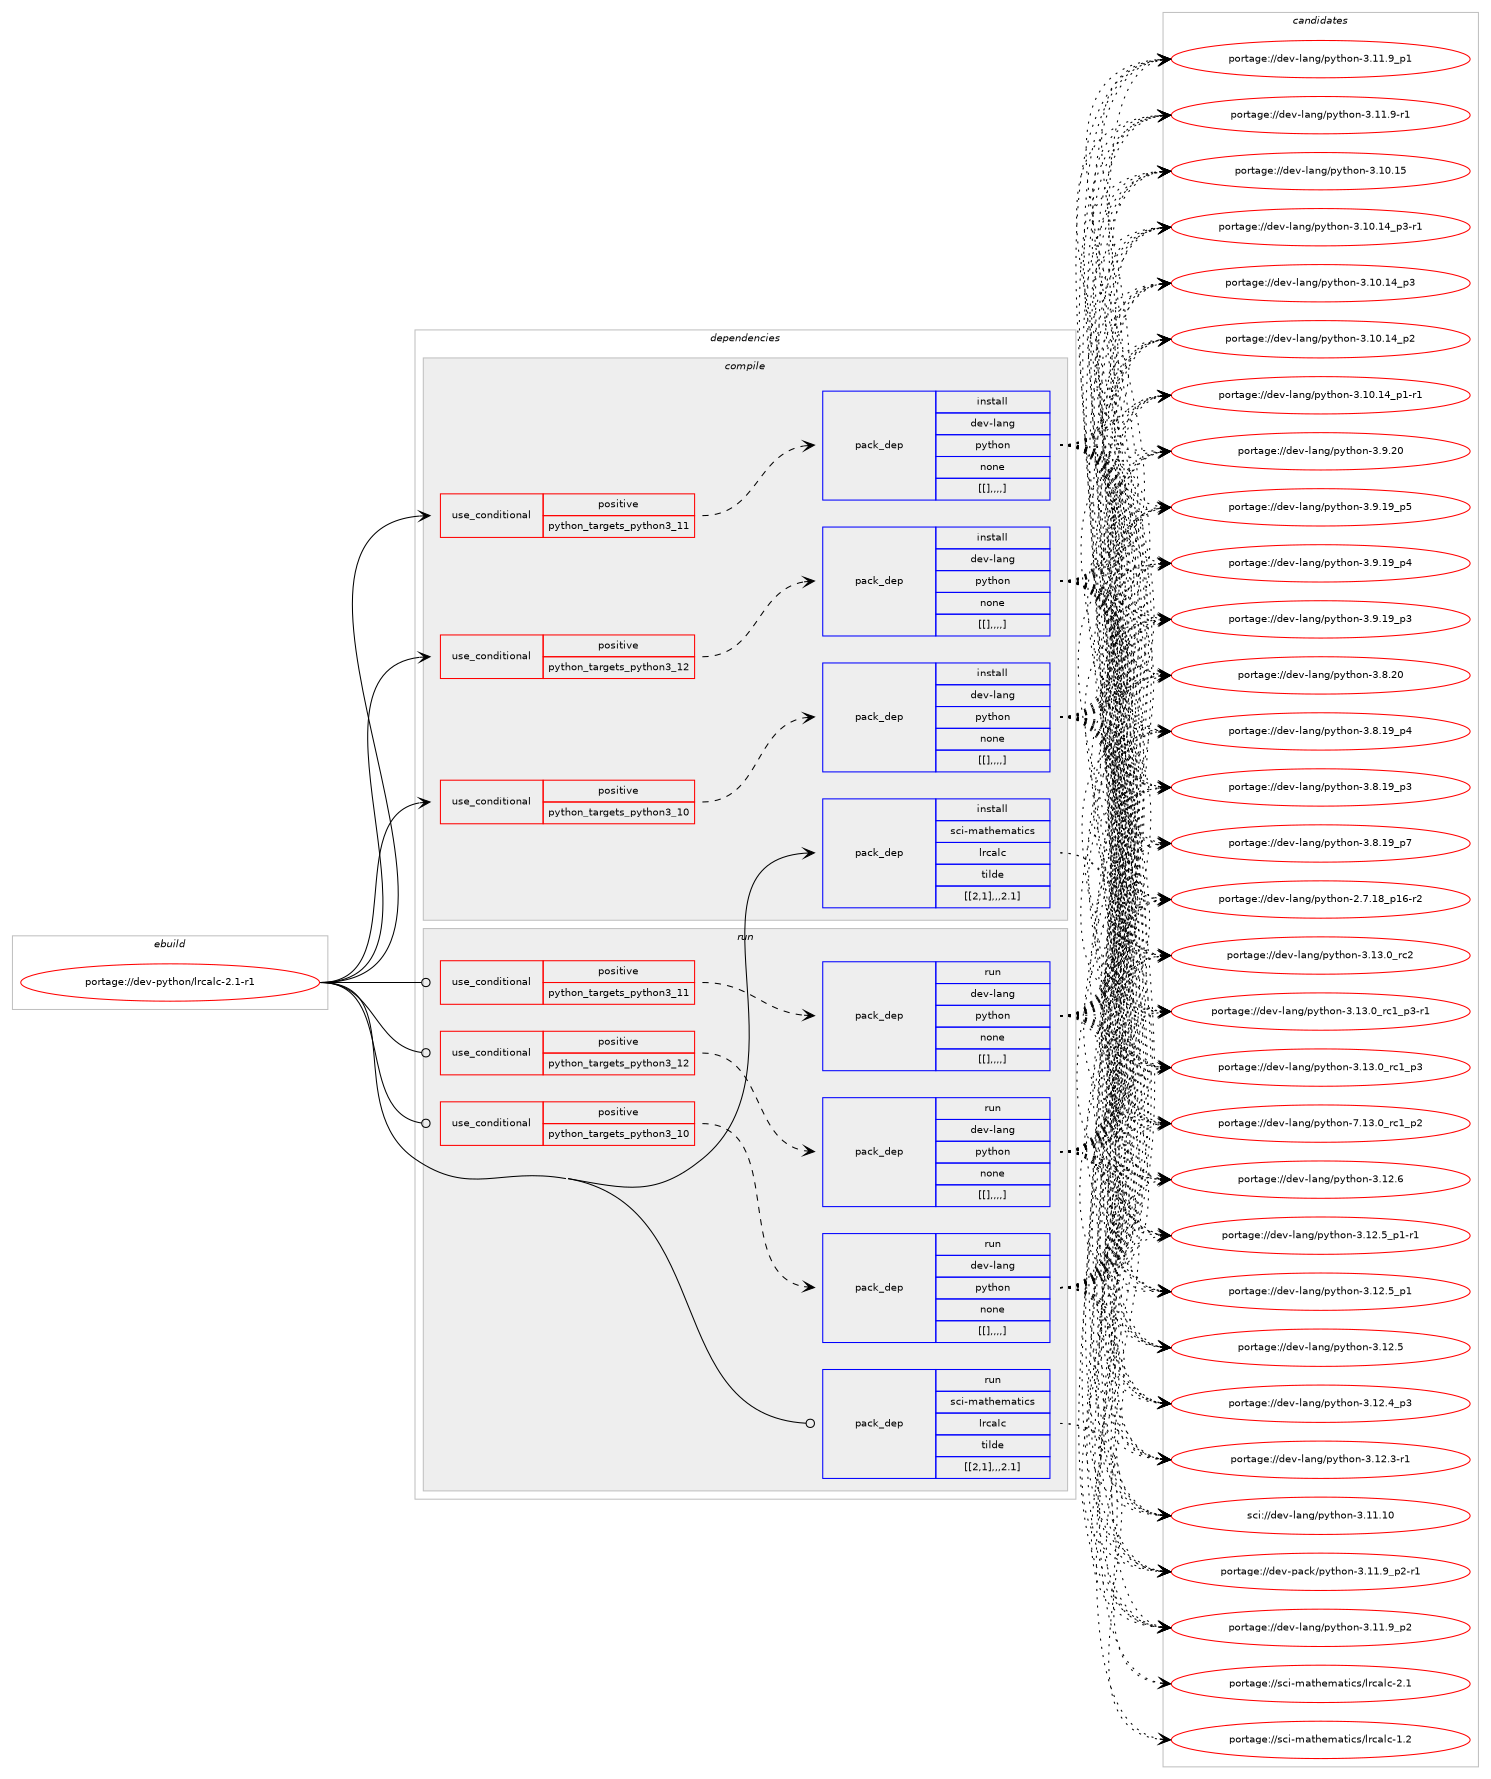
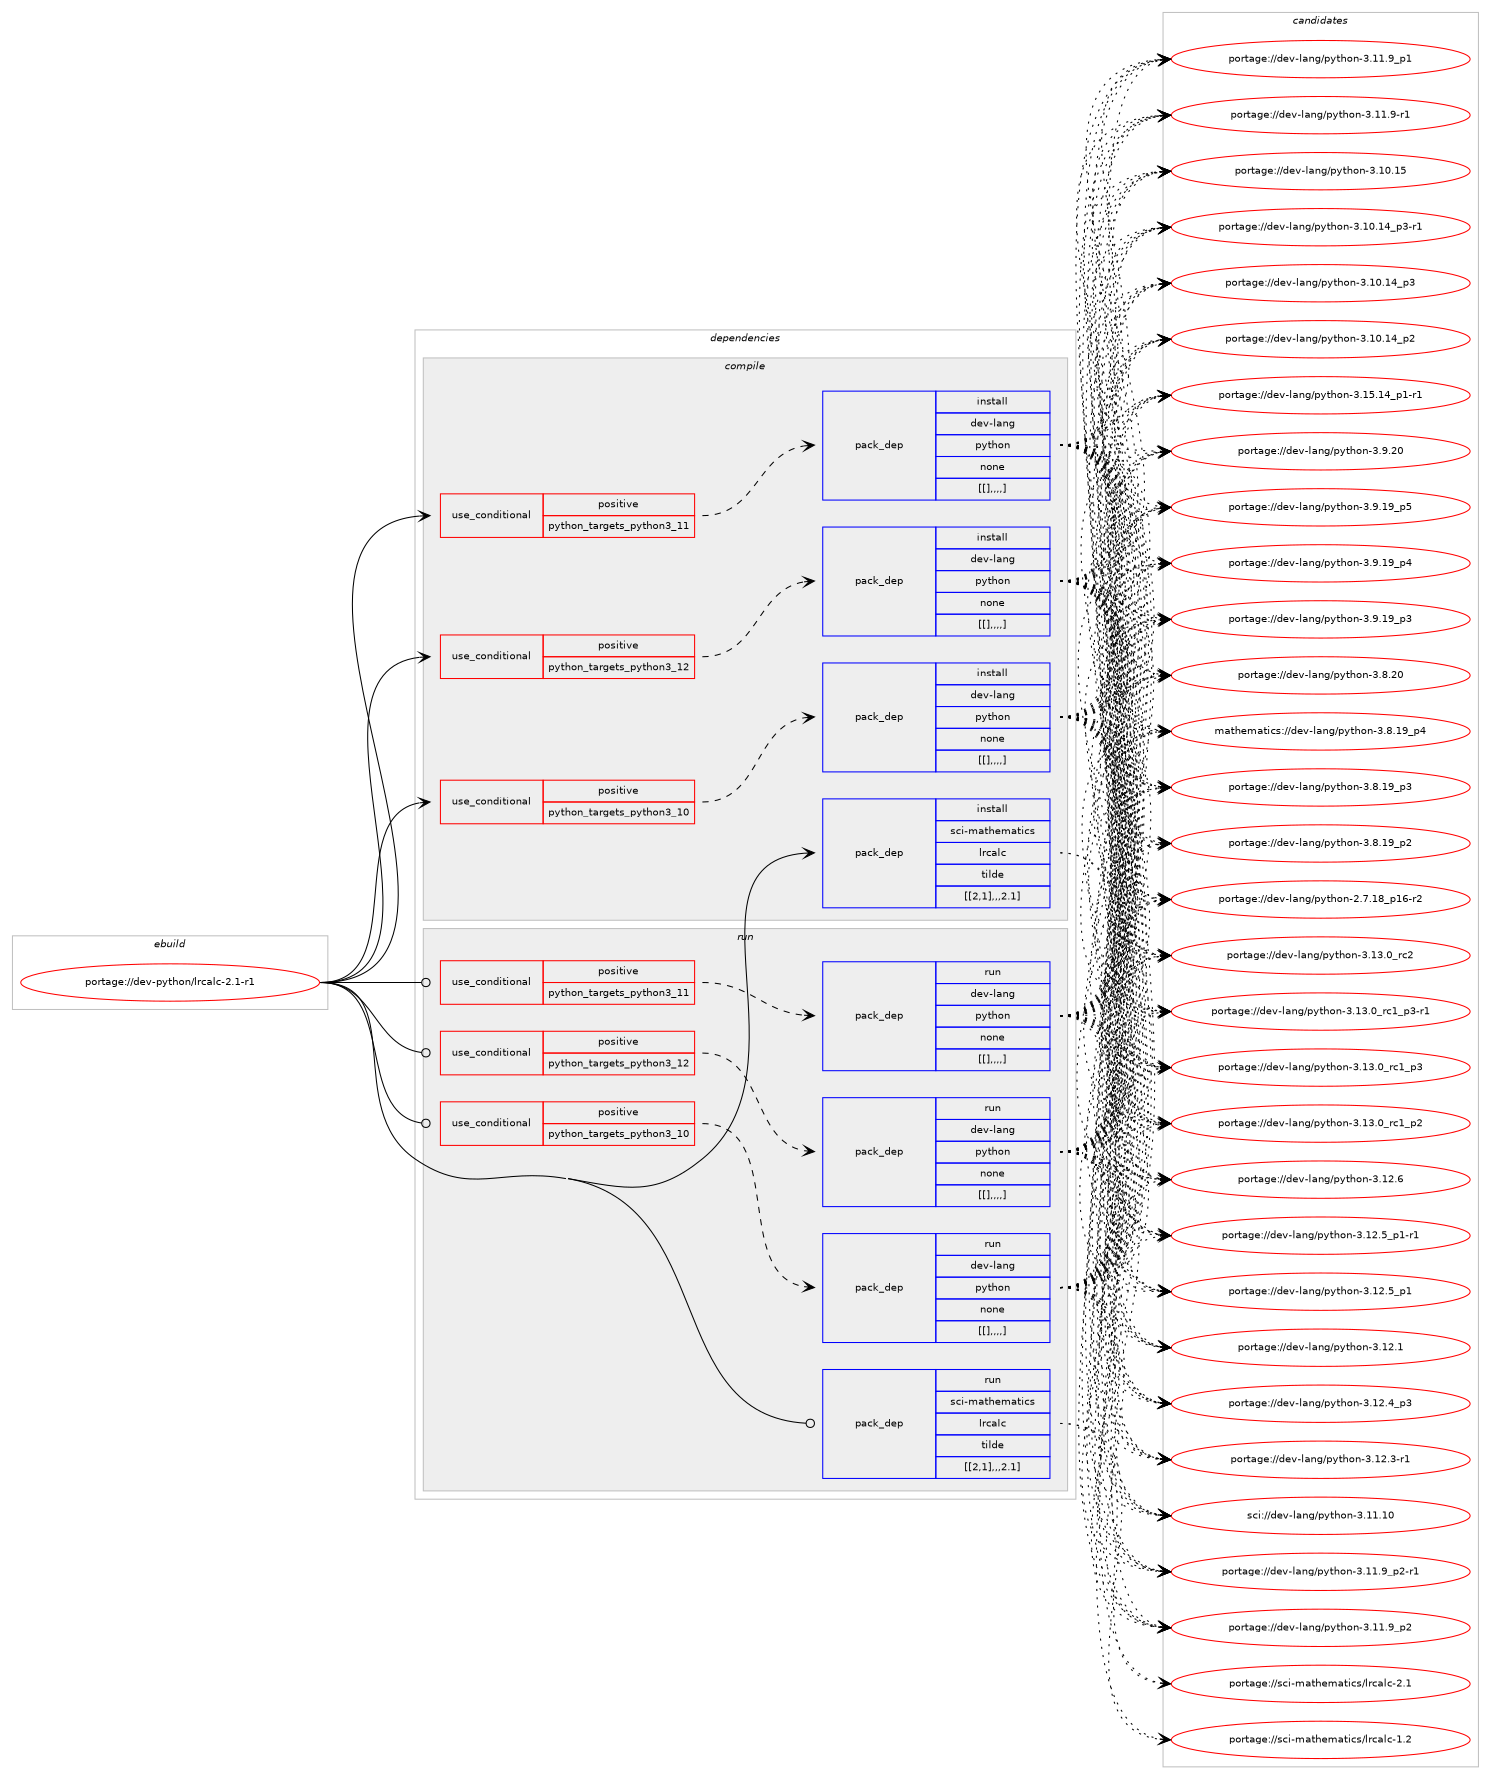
(1321, 395) -> (1321, 395)
(1321, 731) -> (1321, 731)
(1321, 843) -> (1321, 843)
(1321, 1124) -> (1321, 1124)
(1321, 1348) -> (1321, 1348)
(1321, 1572) -> (1321, 1572)
